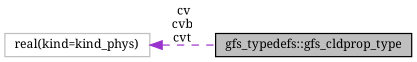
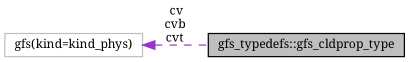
(77, 45) -> (74, 45)
